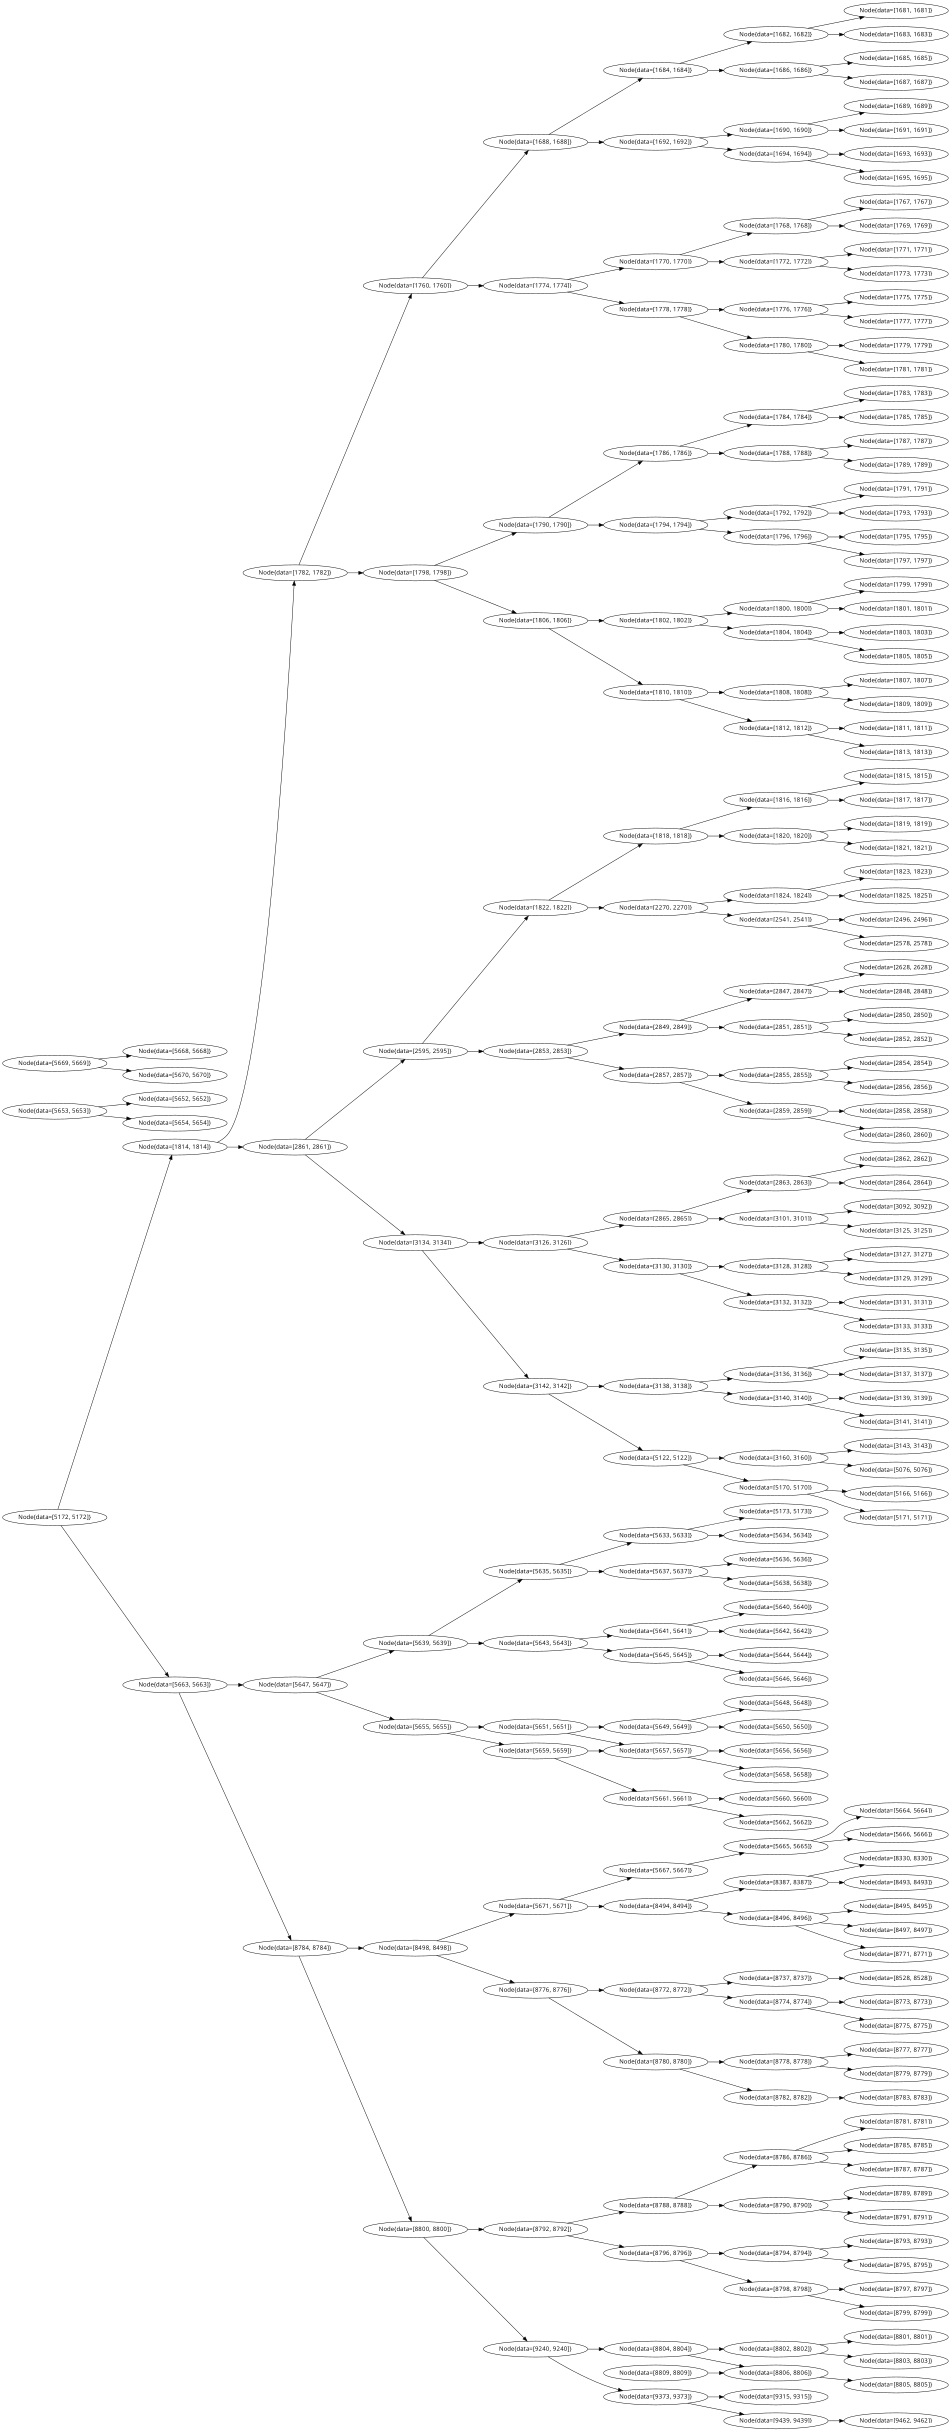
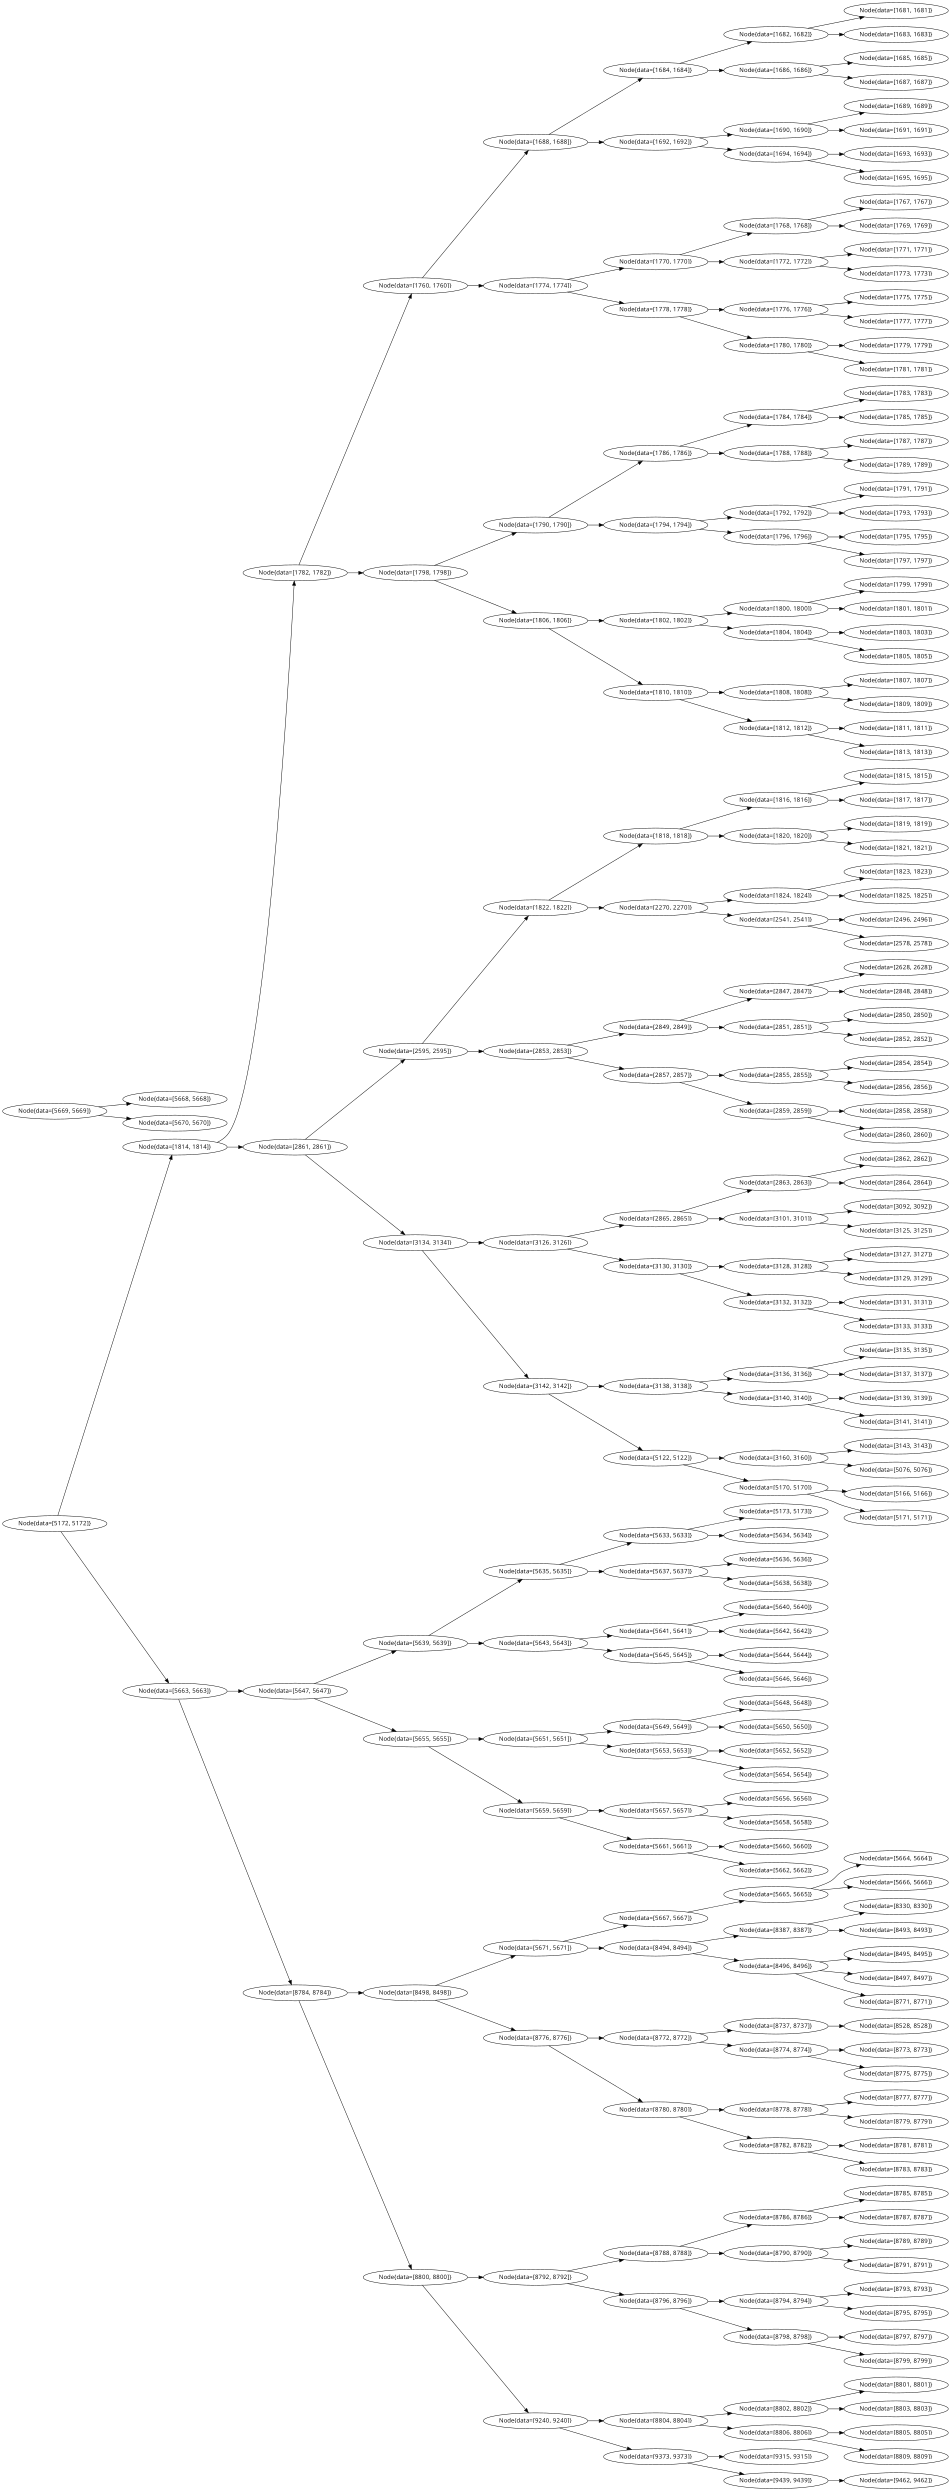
(593, 1739) -> (593, 1745)
(828, 2139) -> (834, 2146)
(714, 2373) -> (834, 2444)
